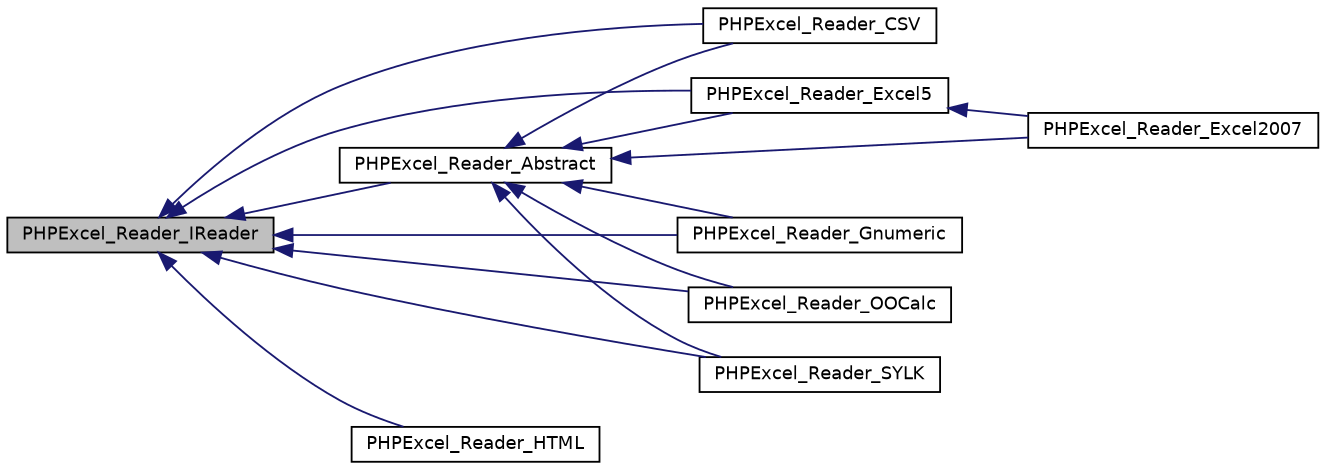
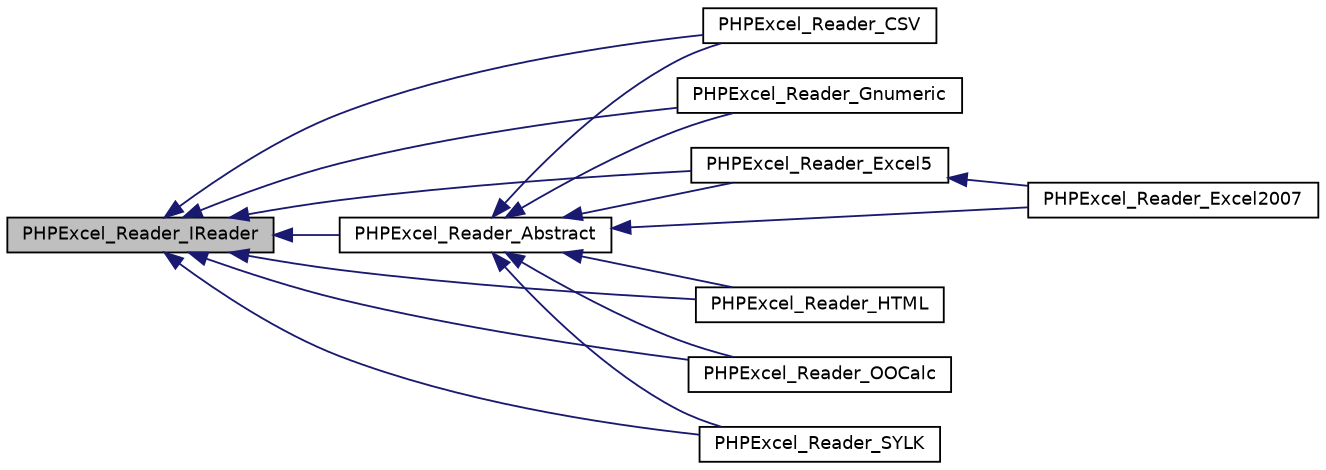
none -> (657, 272)
